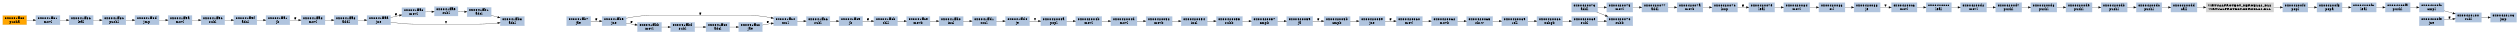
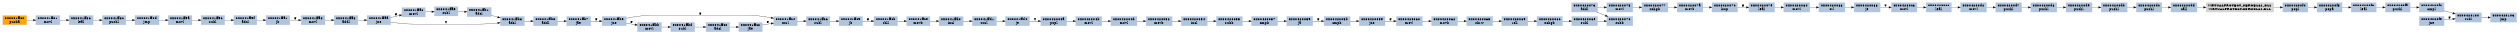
(1655, 7) -> (1655, 7)
none -> (546, 21)
